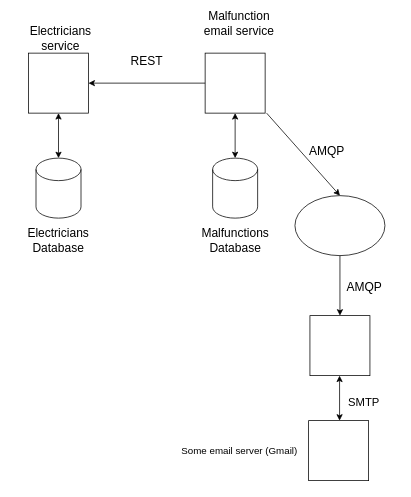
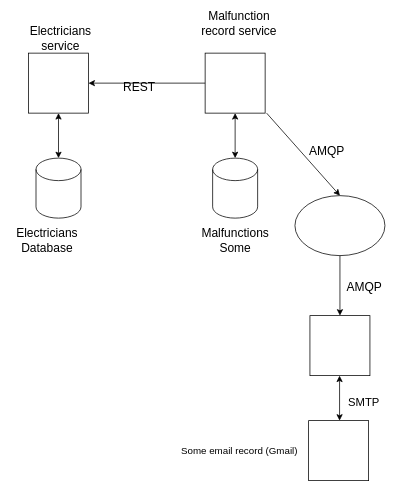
(239, 23) -> (239, 23)
(147, 60) -> (139, 87)
(59, 240) -> (47, 240)
(236, 240) -> (236, 240)
(240, 450) -> (240, 450)
